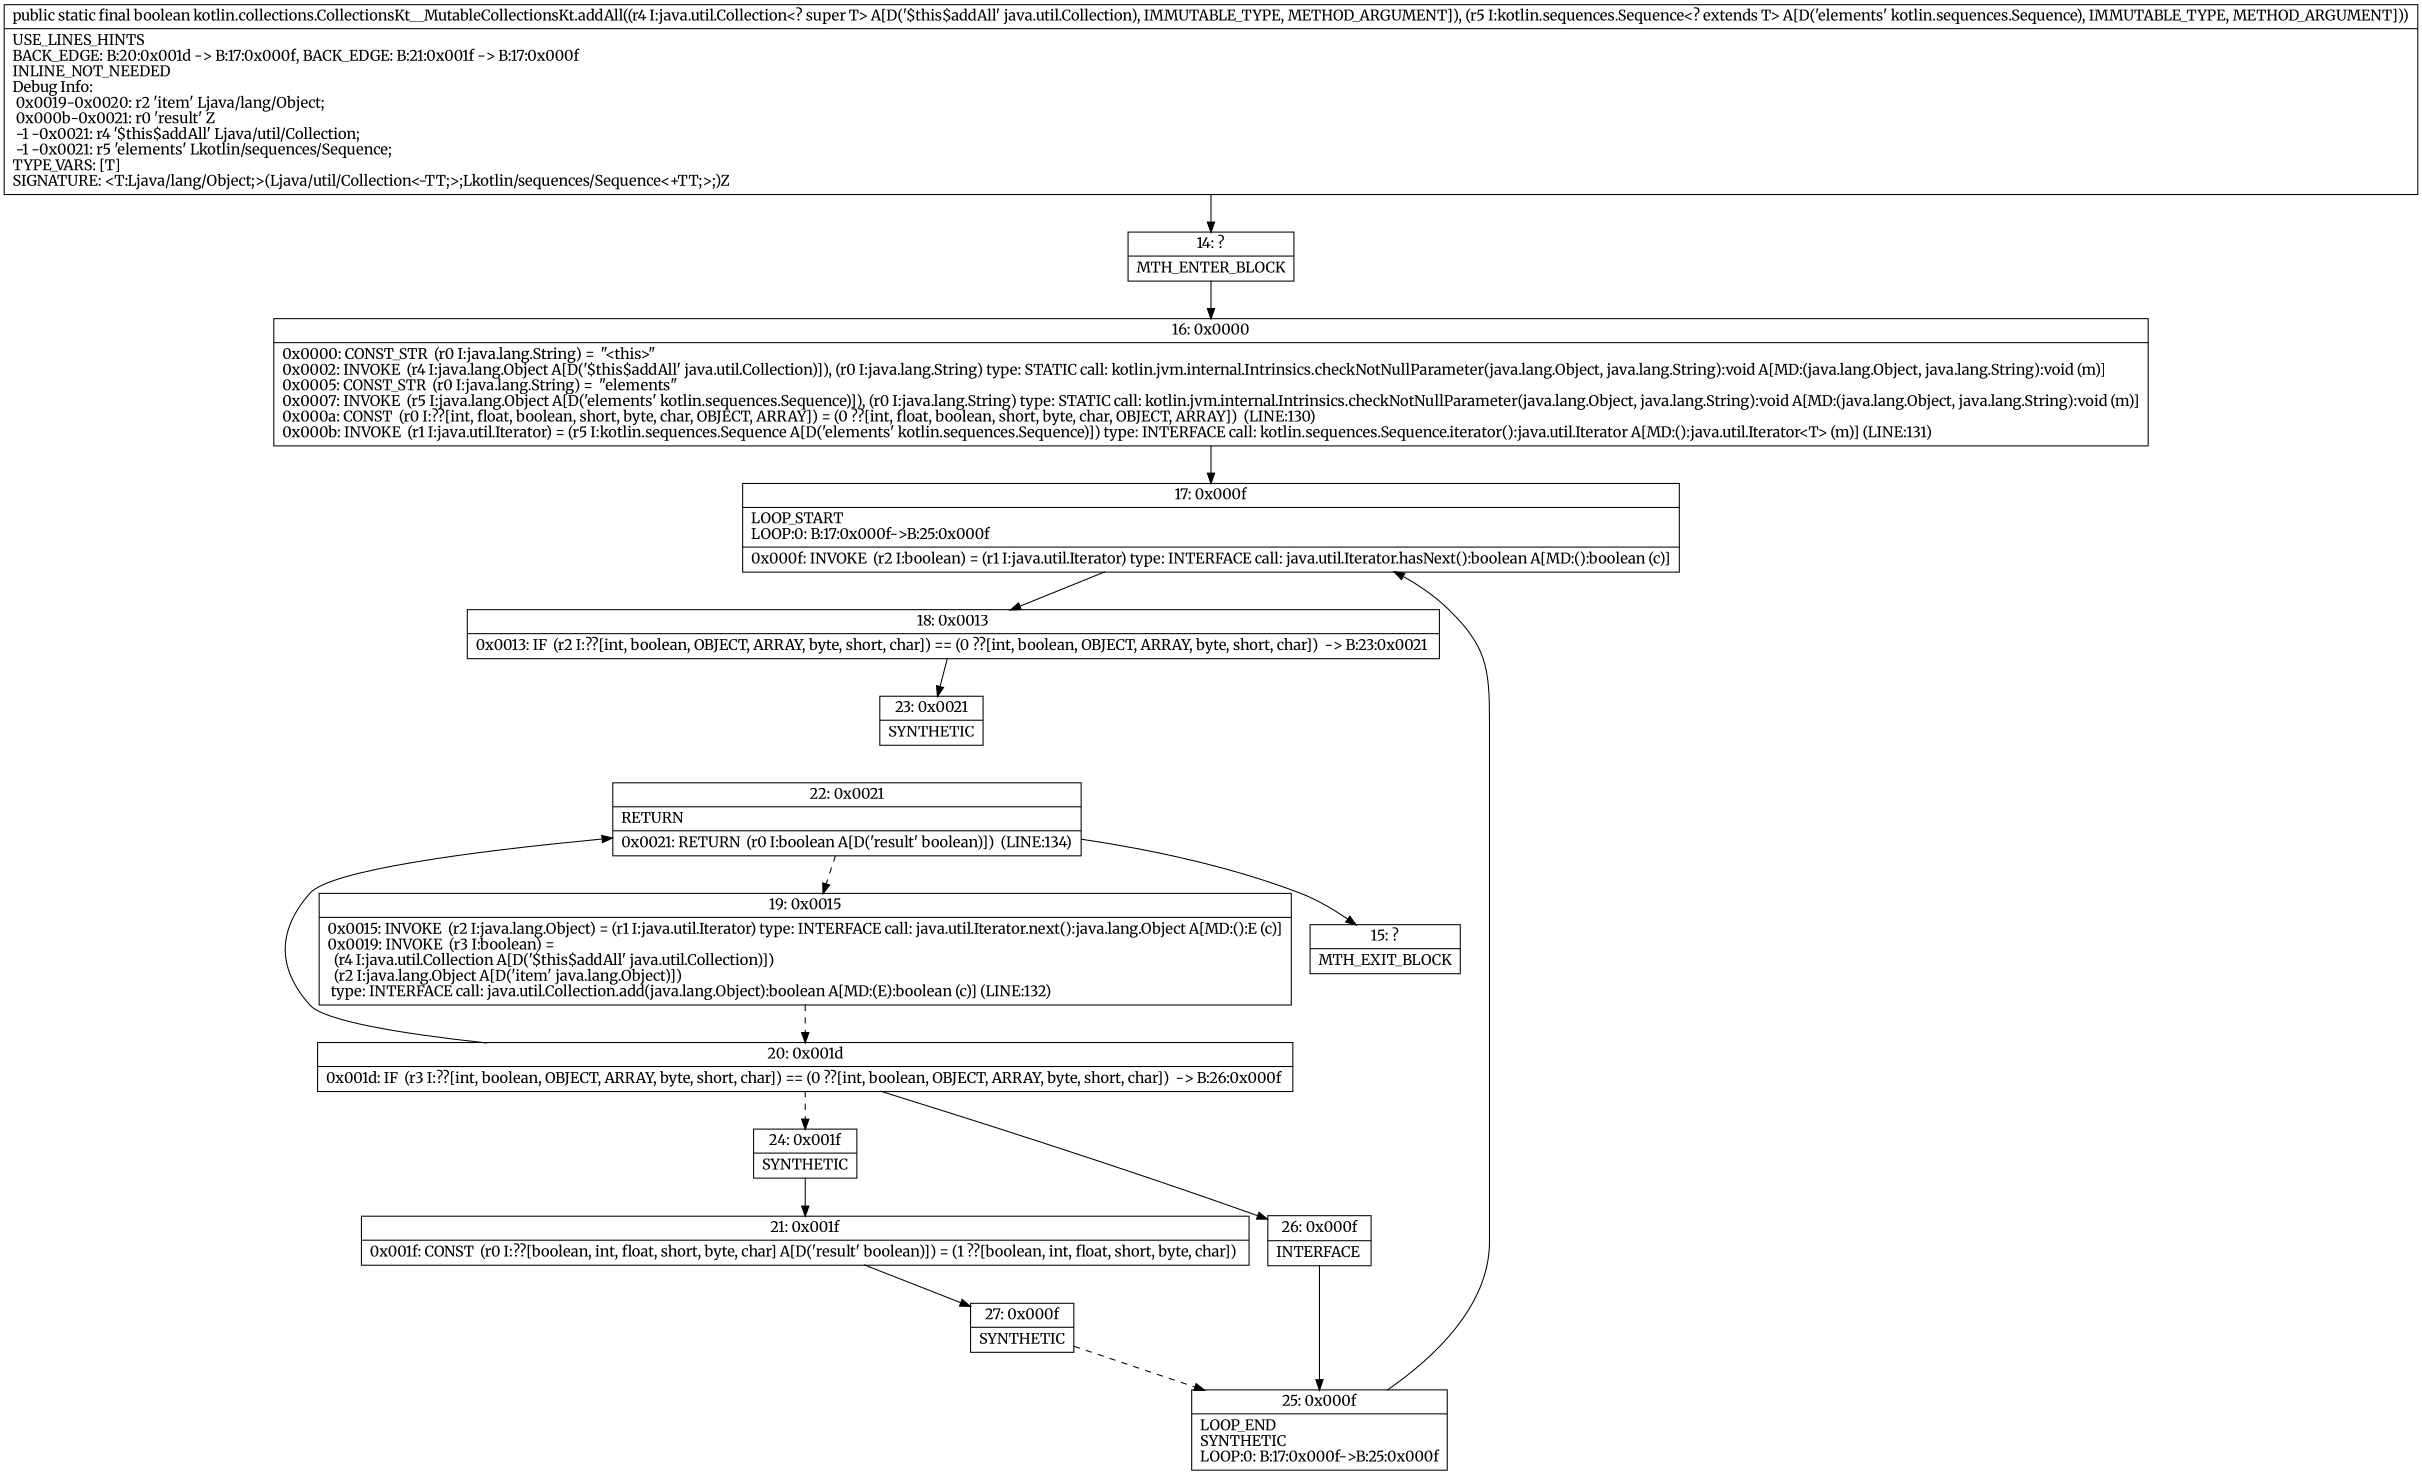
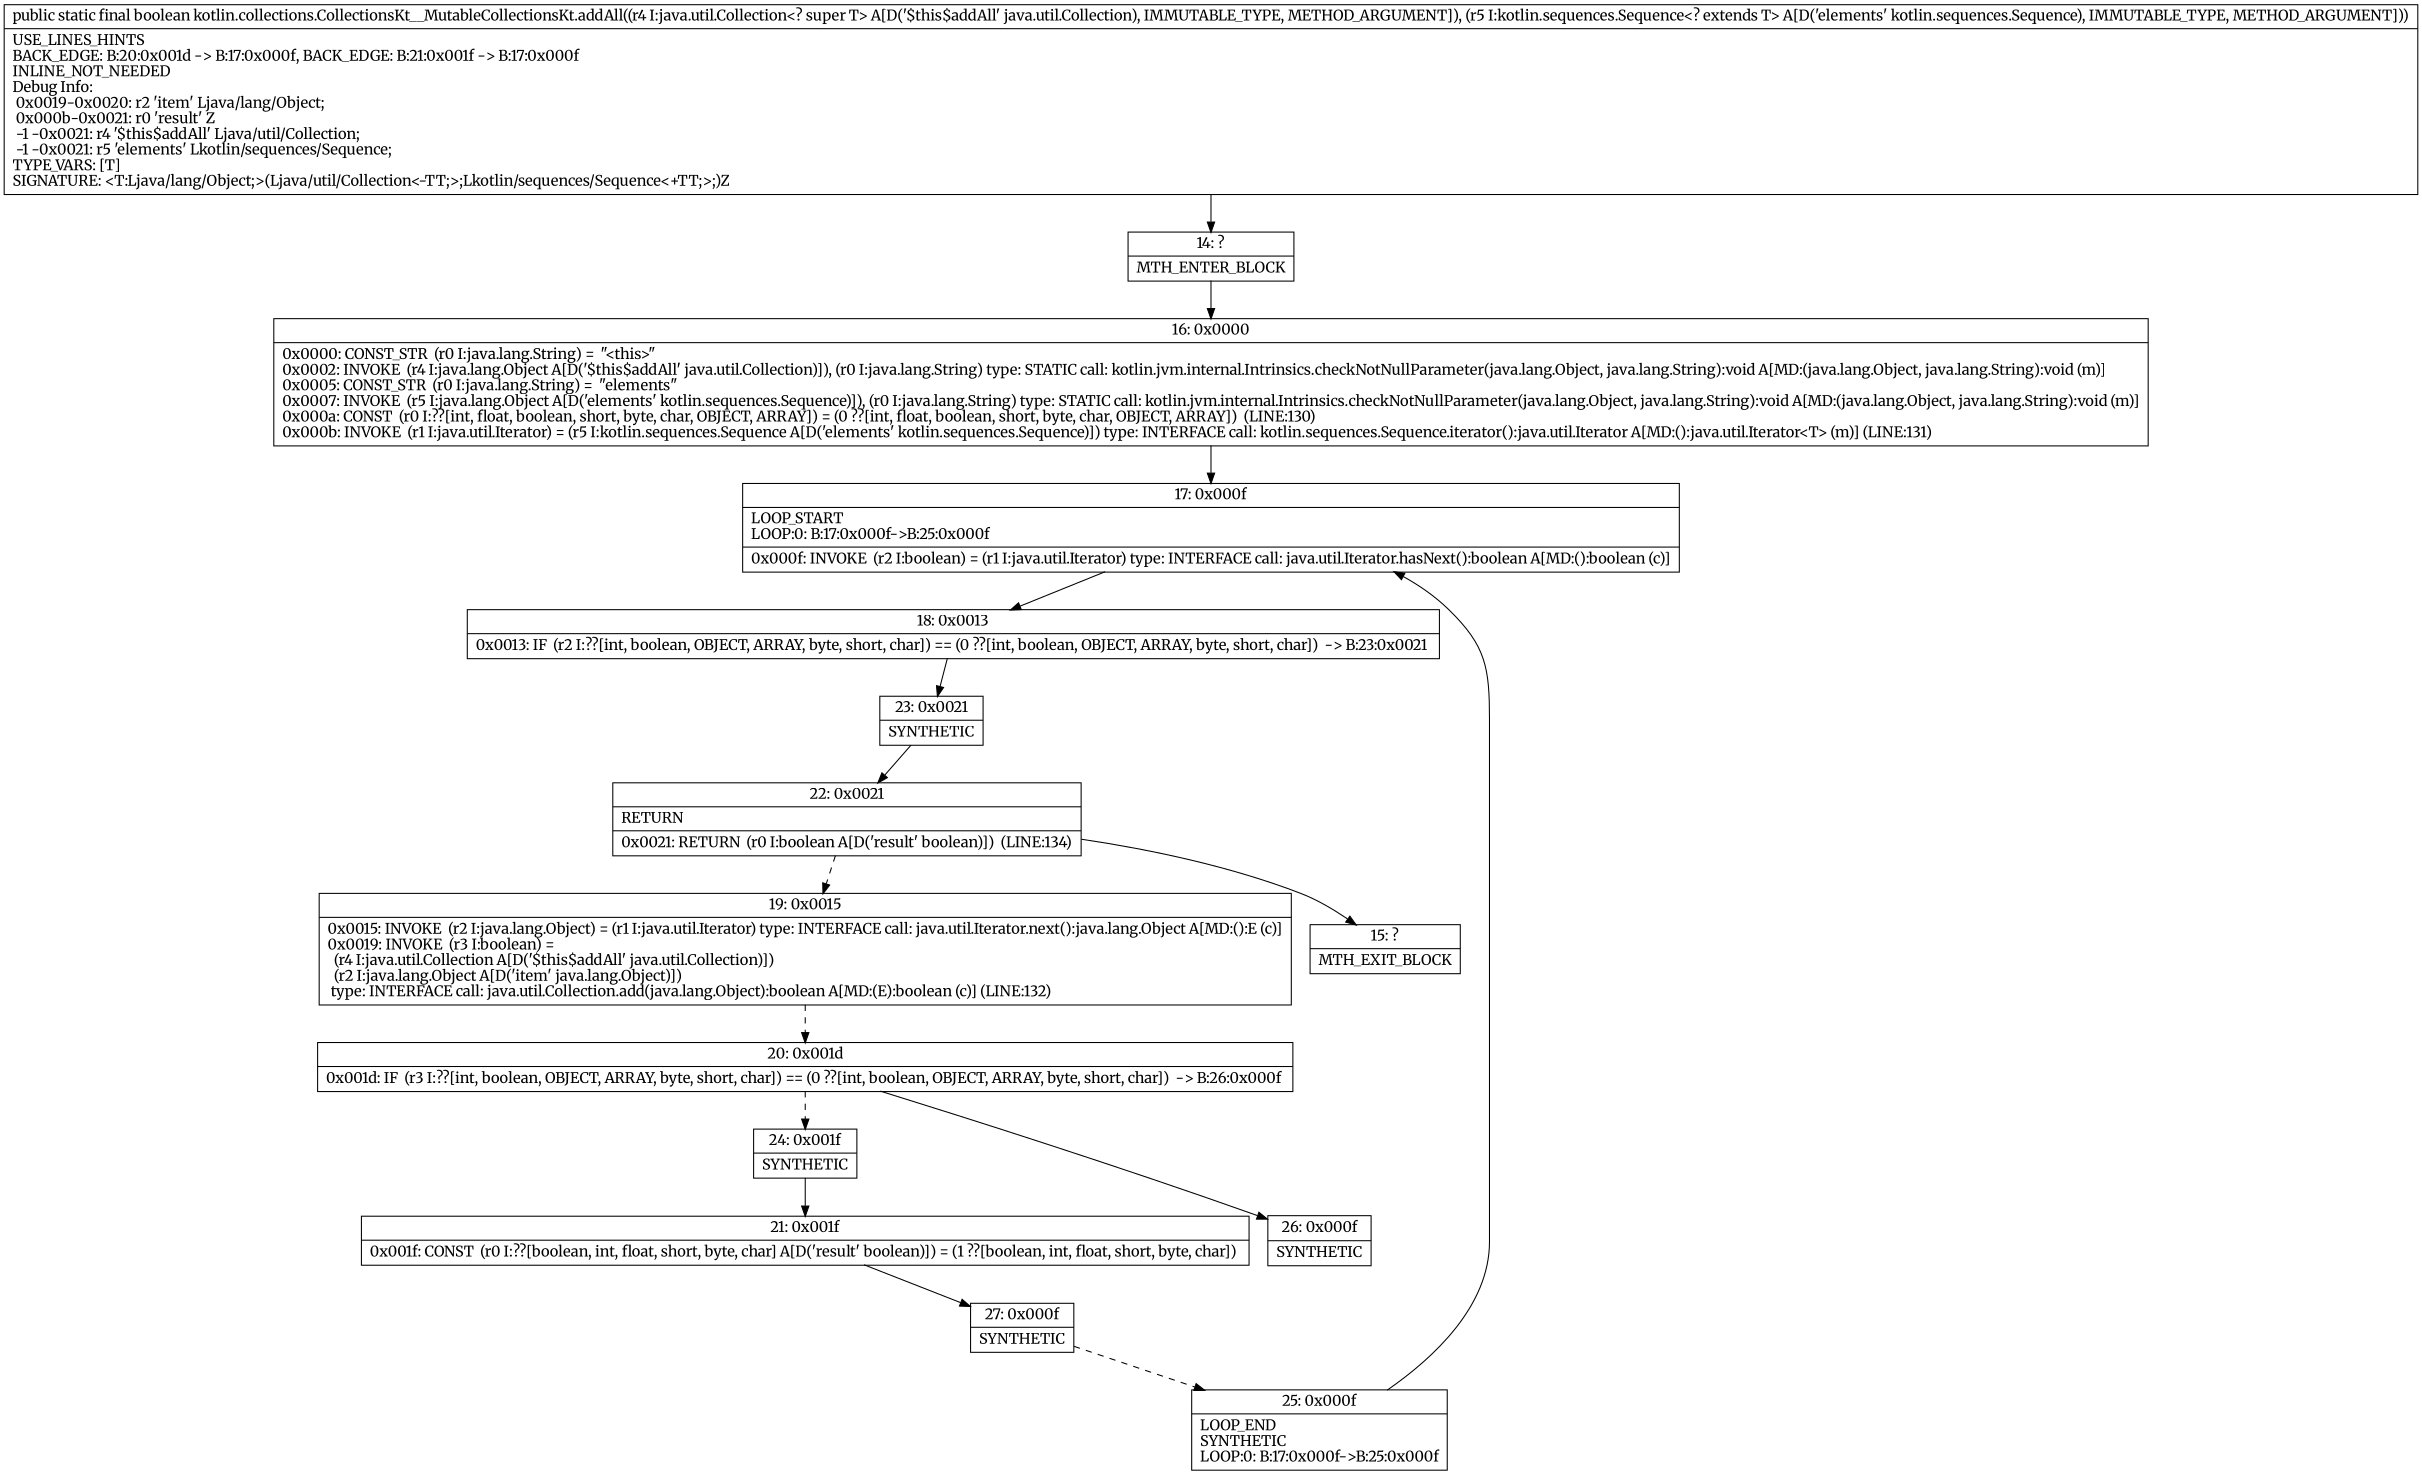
(307, 897) -> (898, 760)
(1318, 1253) -> (1319, 1253)
(1319, 1323) -> none
